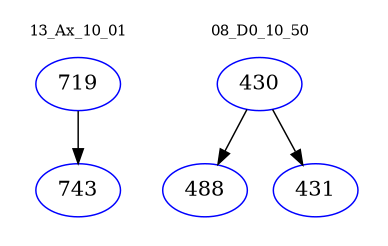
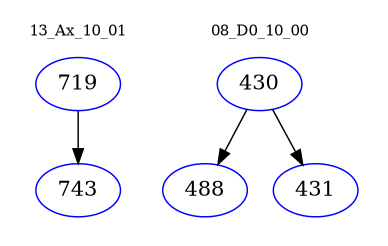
(260, 32) -> (260, 32)
